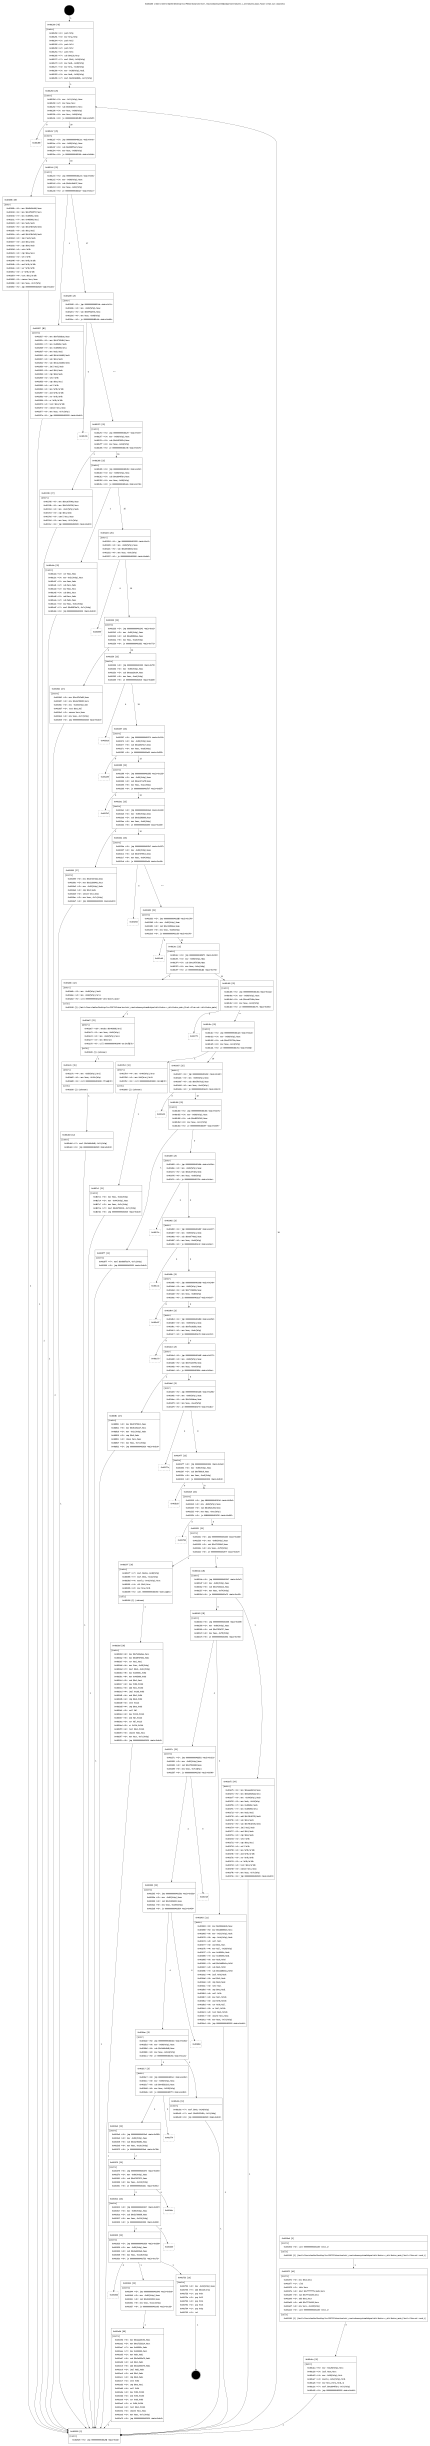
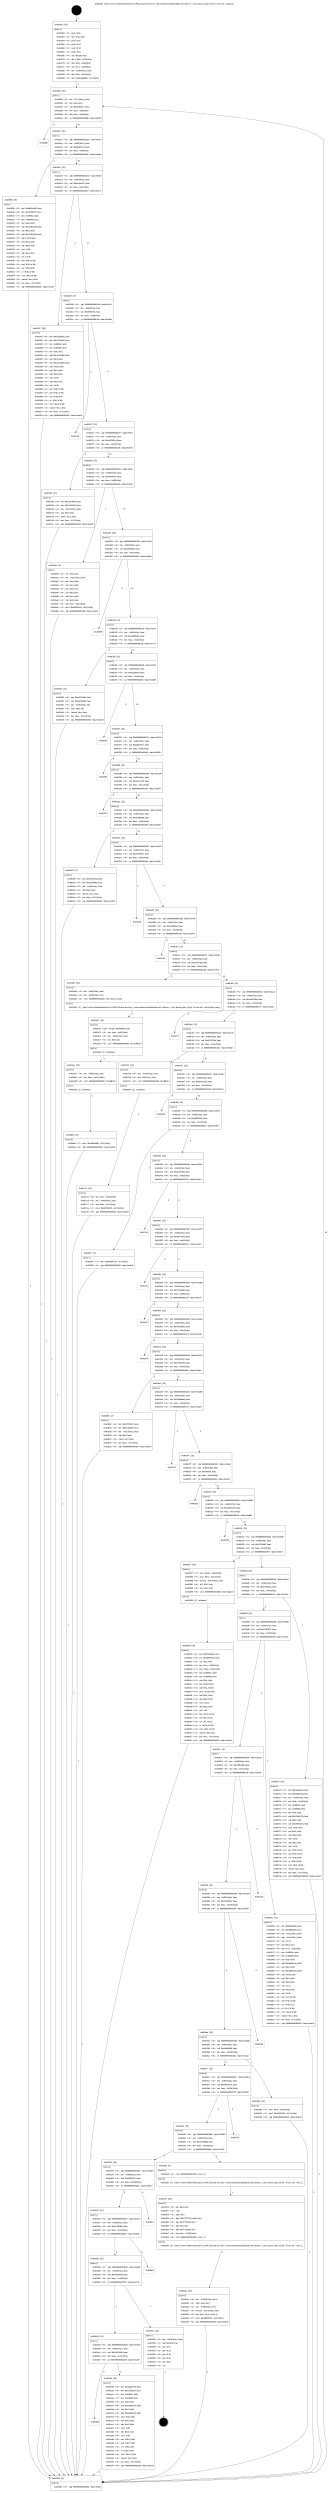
none -> (216, 2157)
(117, 2276) -> (97, 2390)
